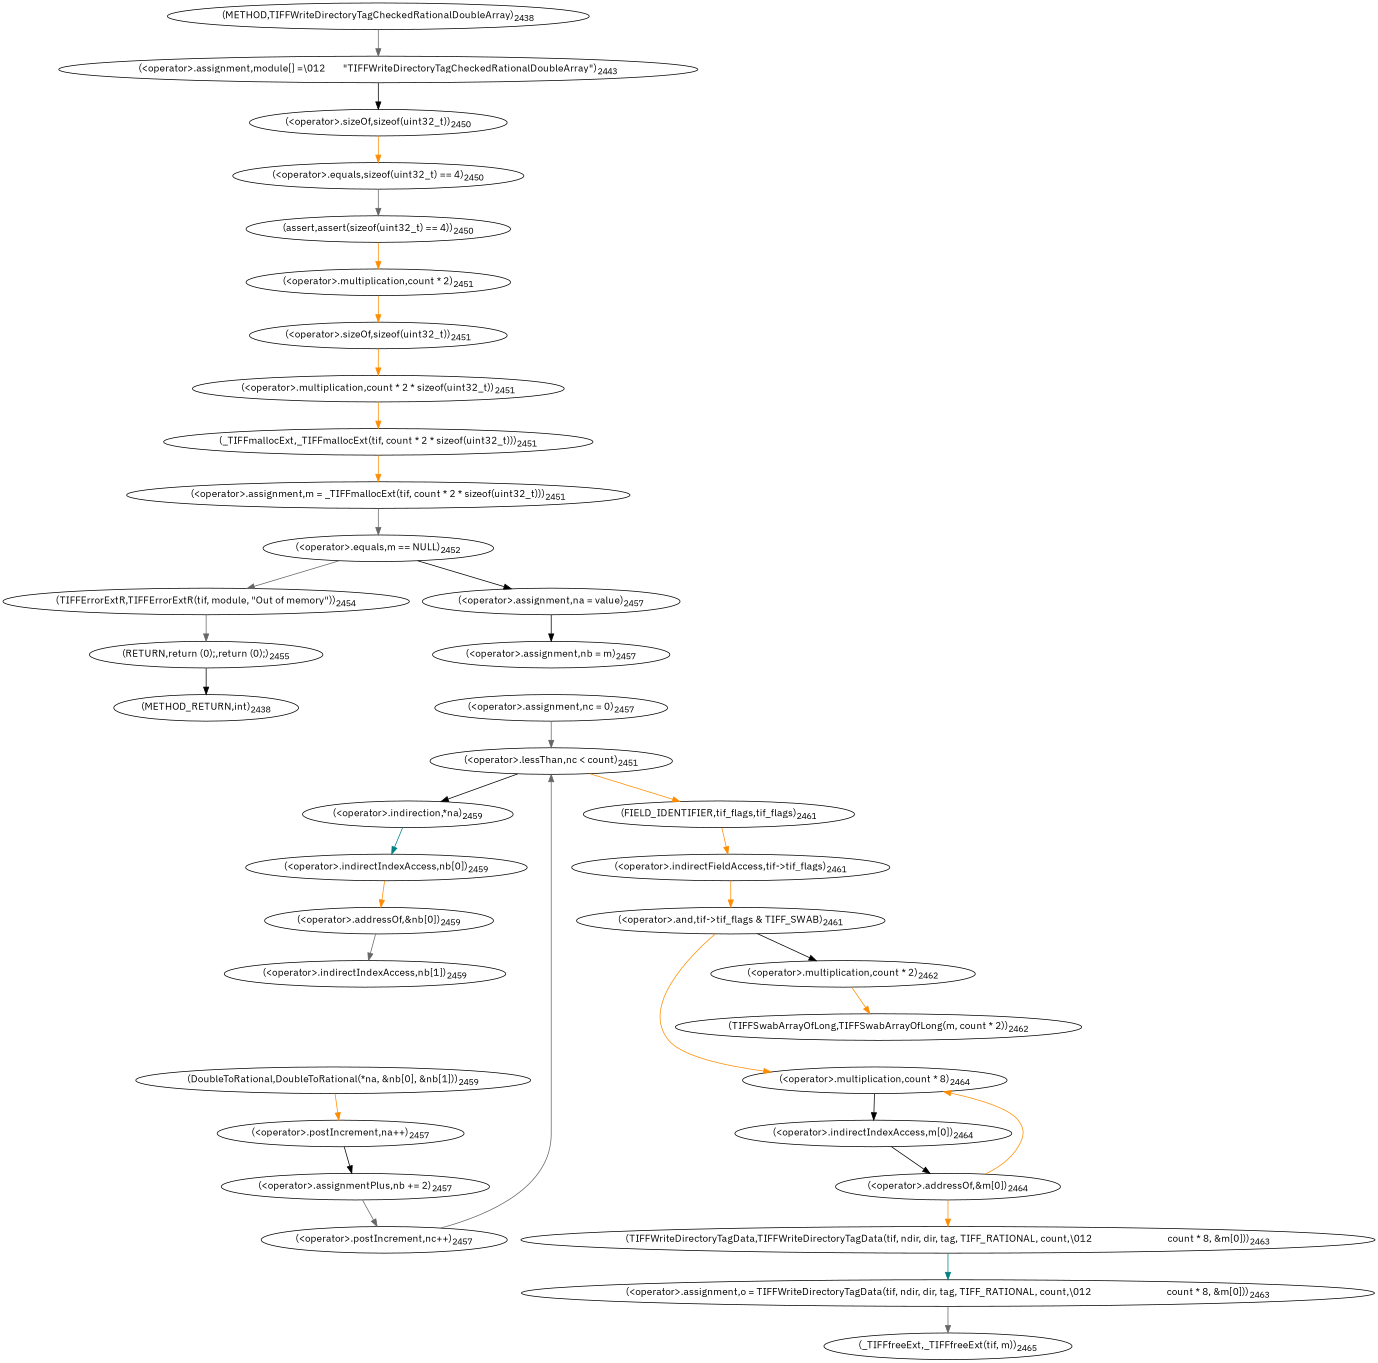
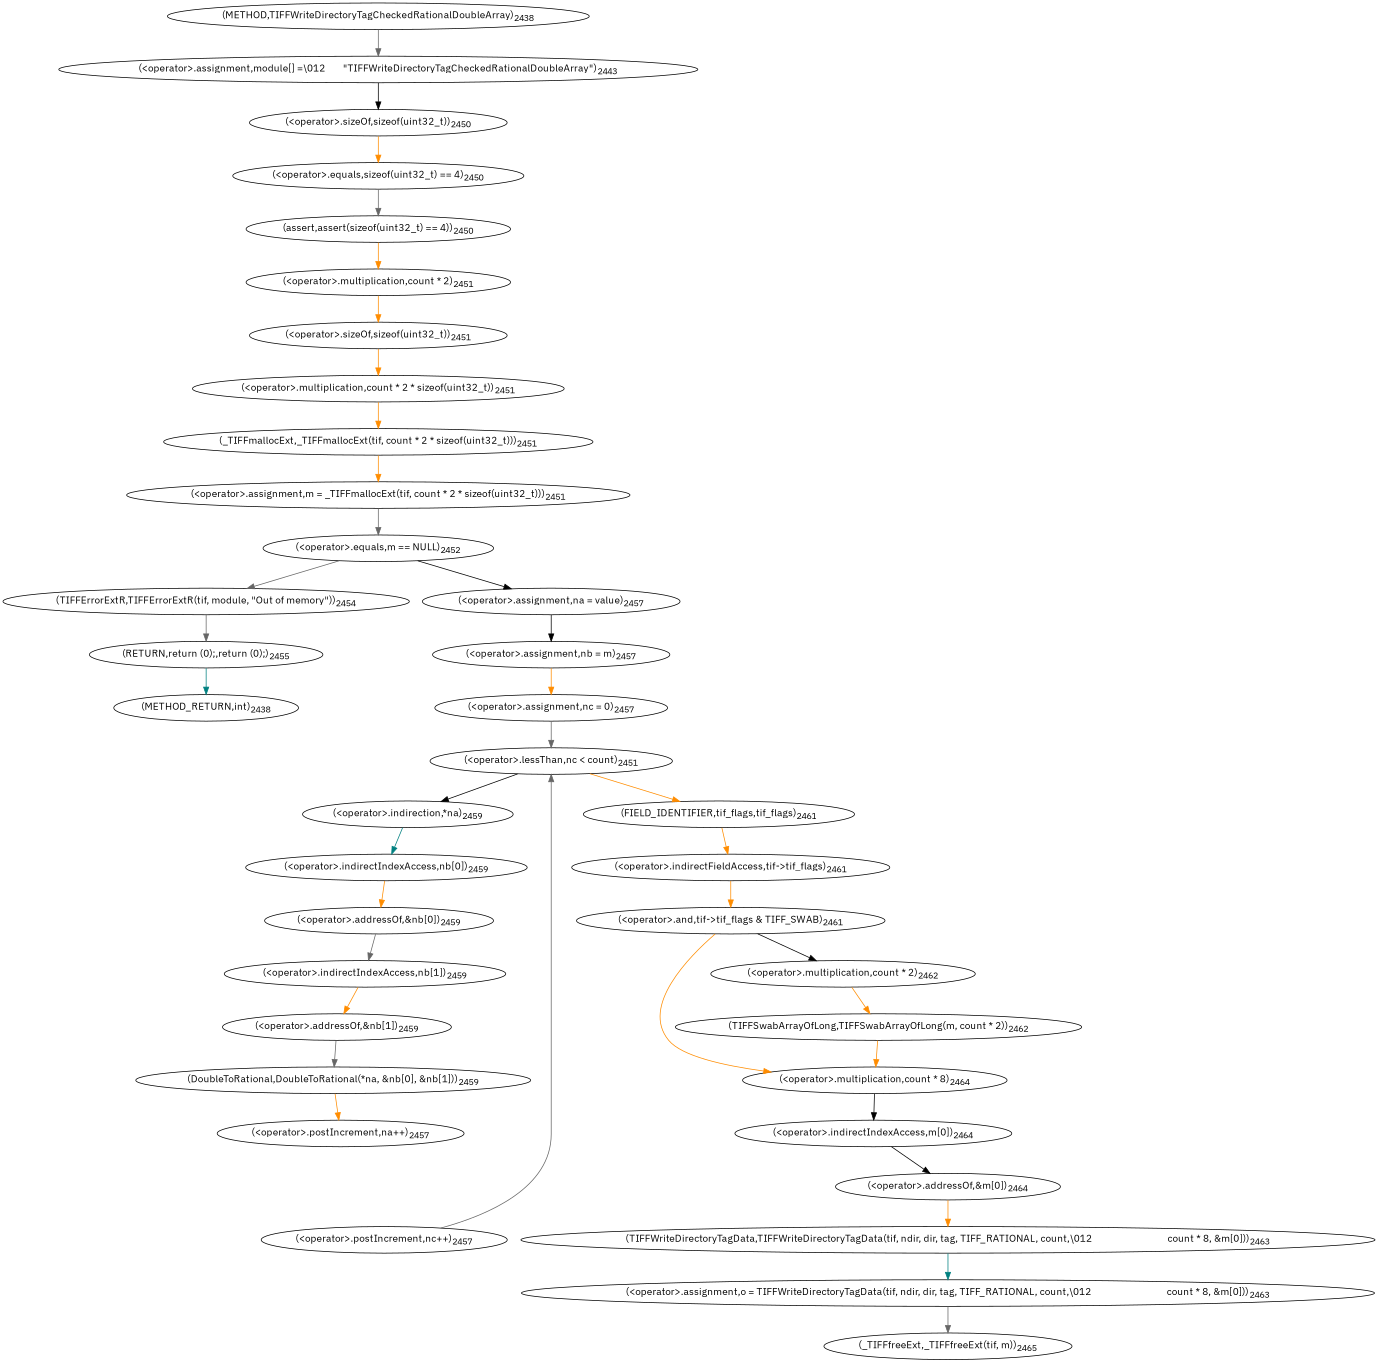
(206, 678) -> (206, 678)
none -> (551, 678)
none -> (337, 1027)
(1018, 1120) -> (877, 1050)
(355, 1187) -> none
